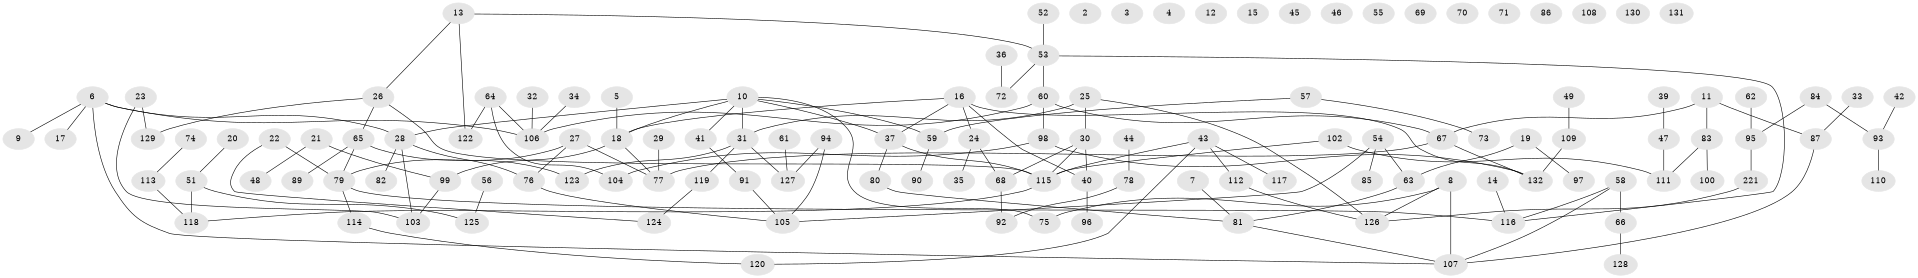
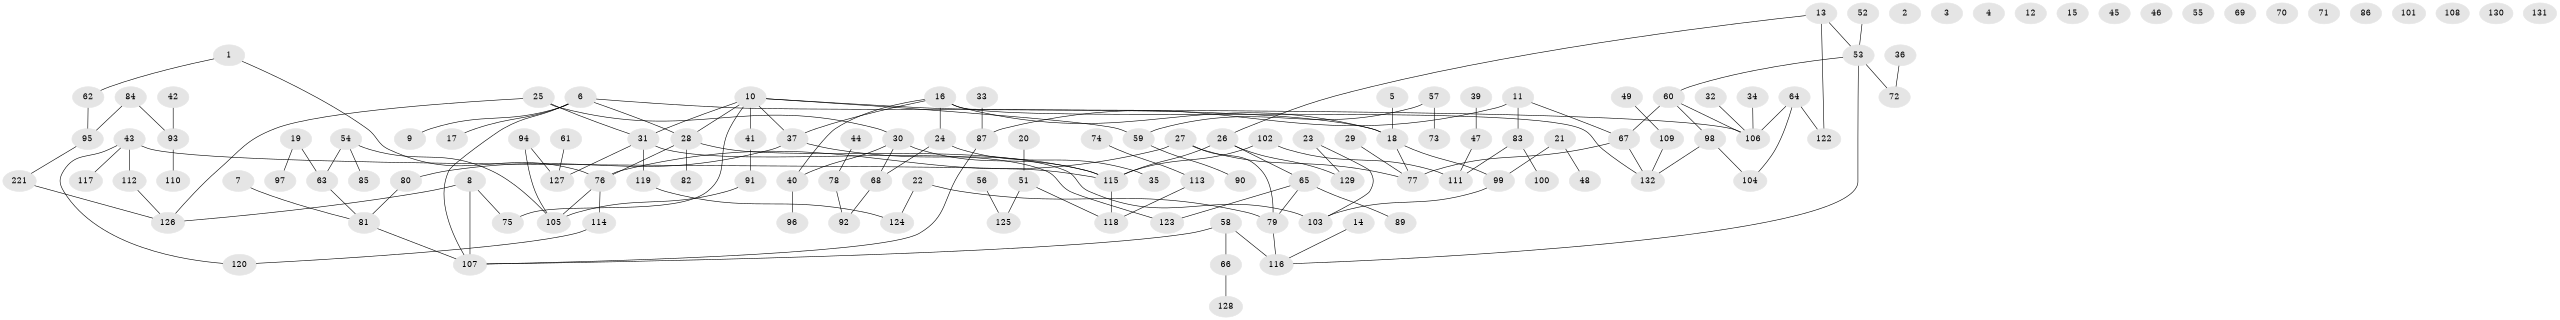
none -> (2409, 13)
none -> (229, 55)
(345, 198) -> (600, 202)
